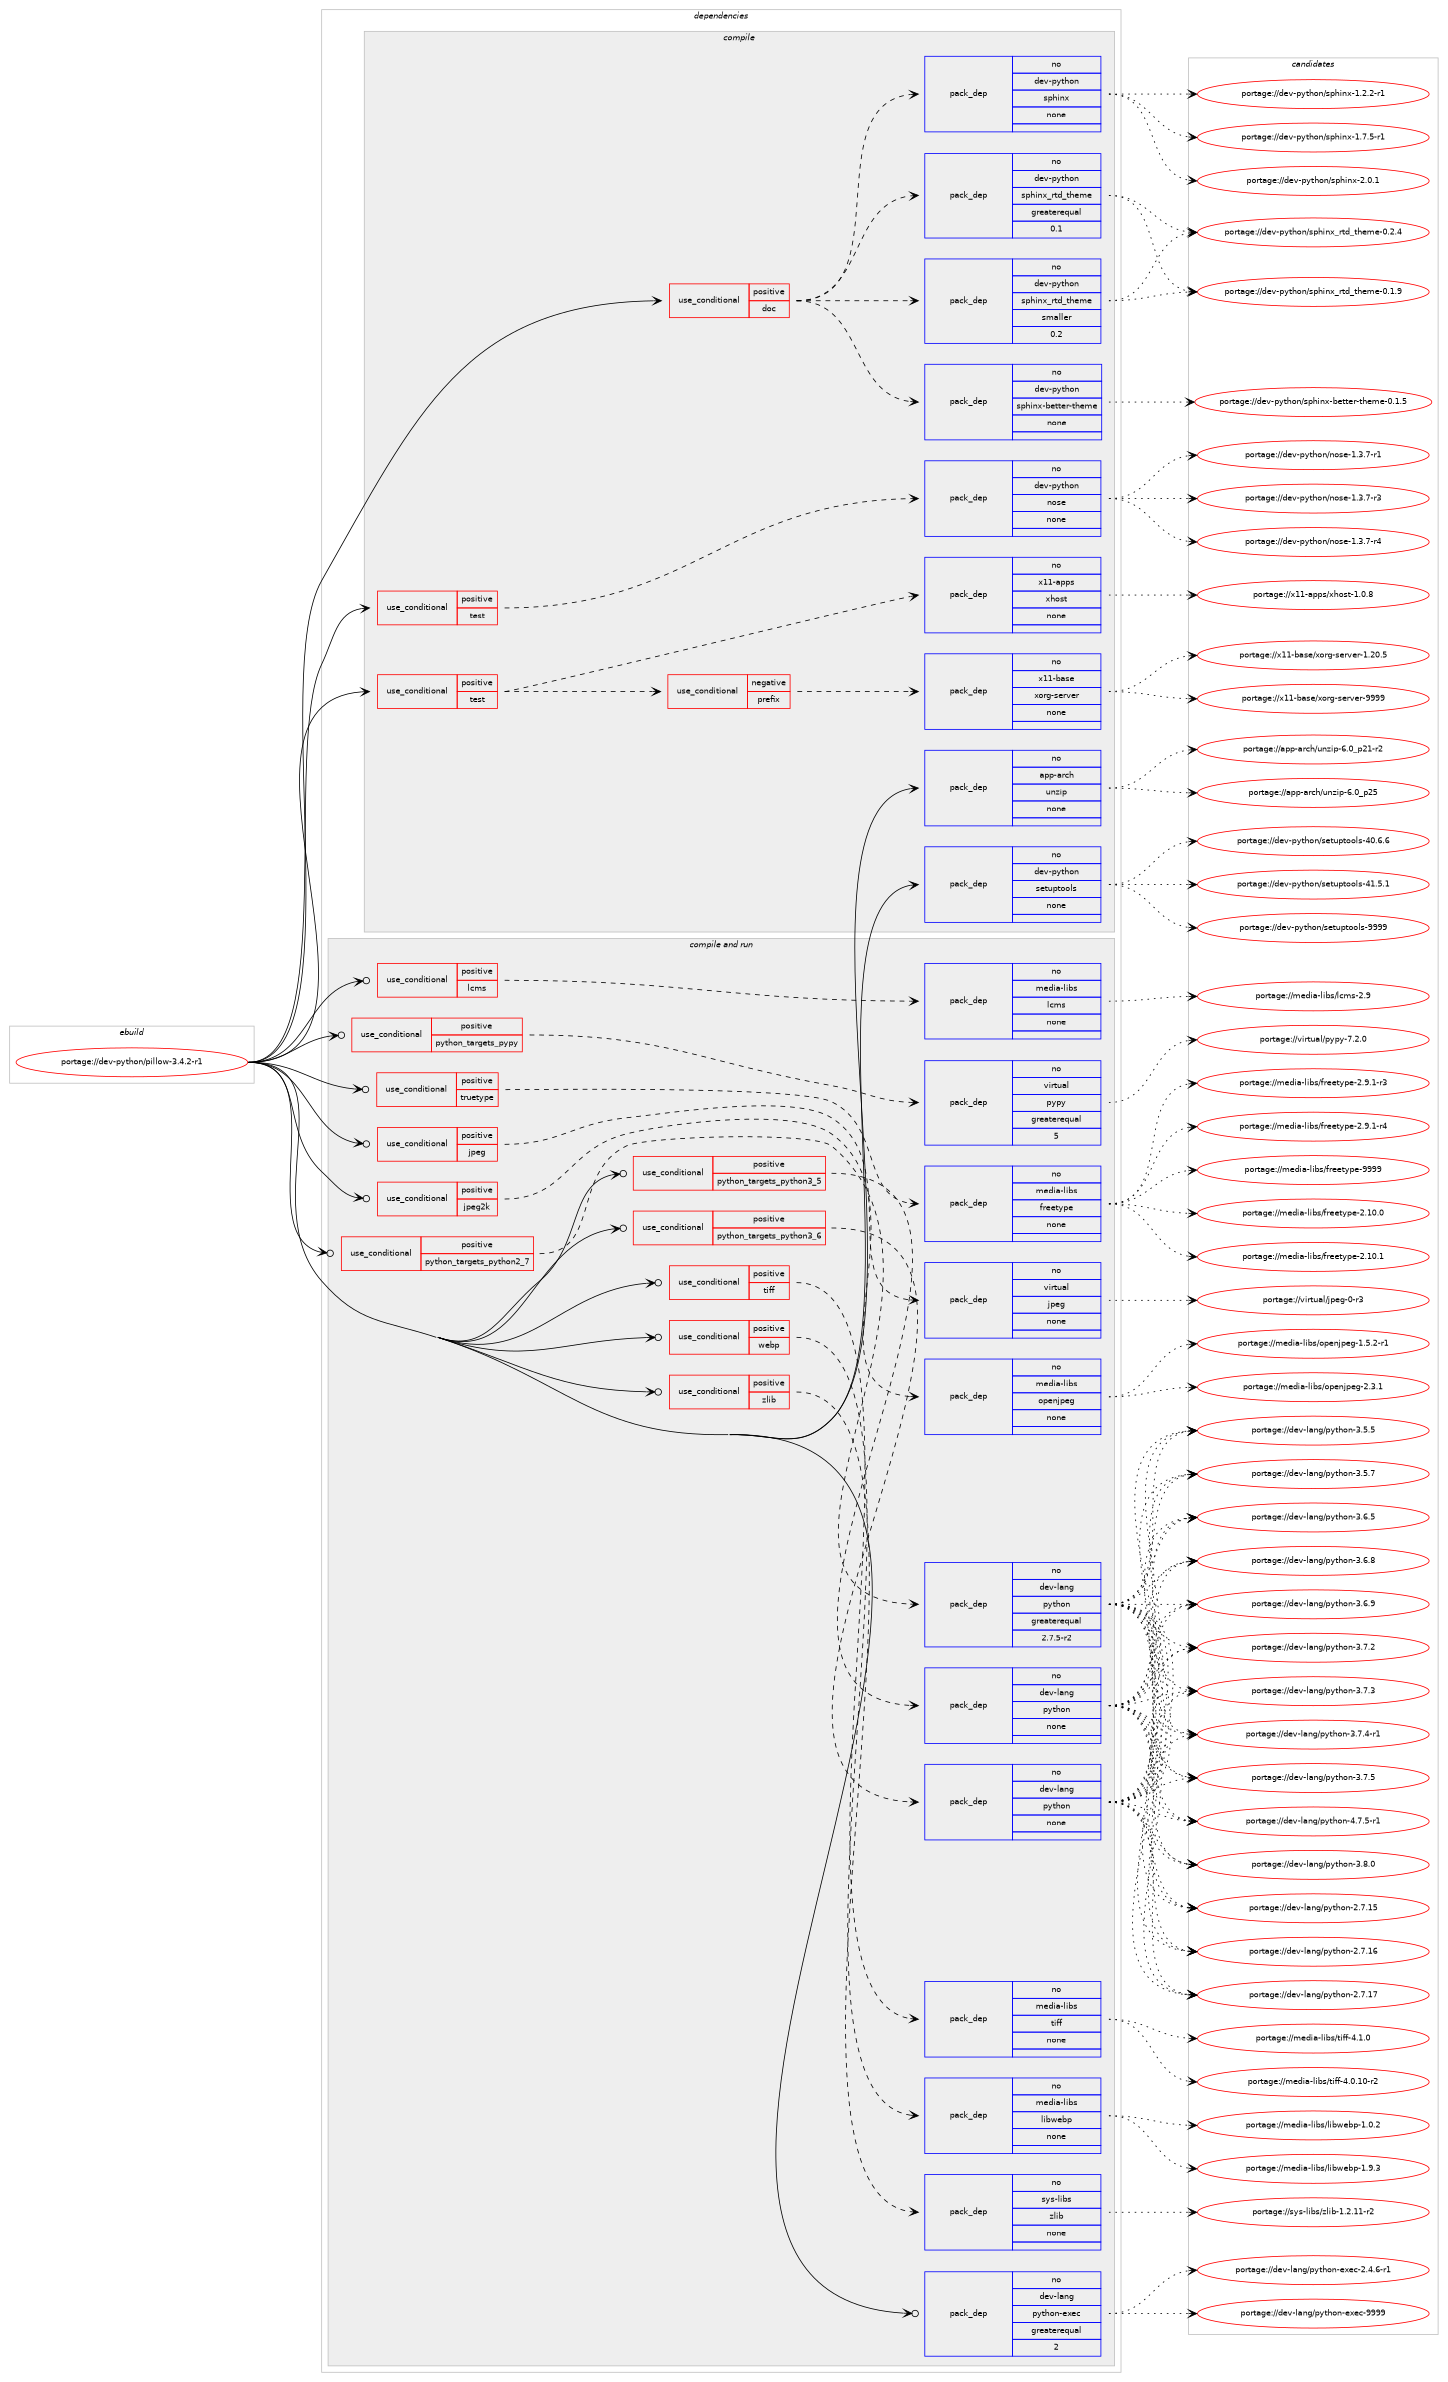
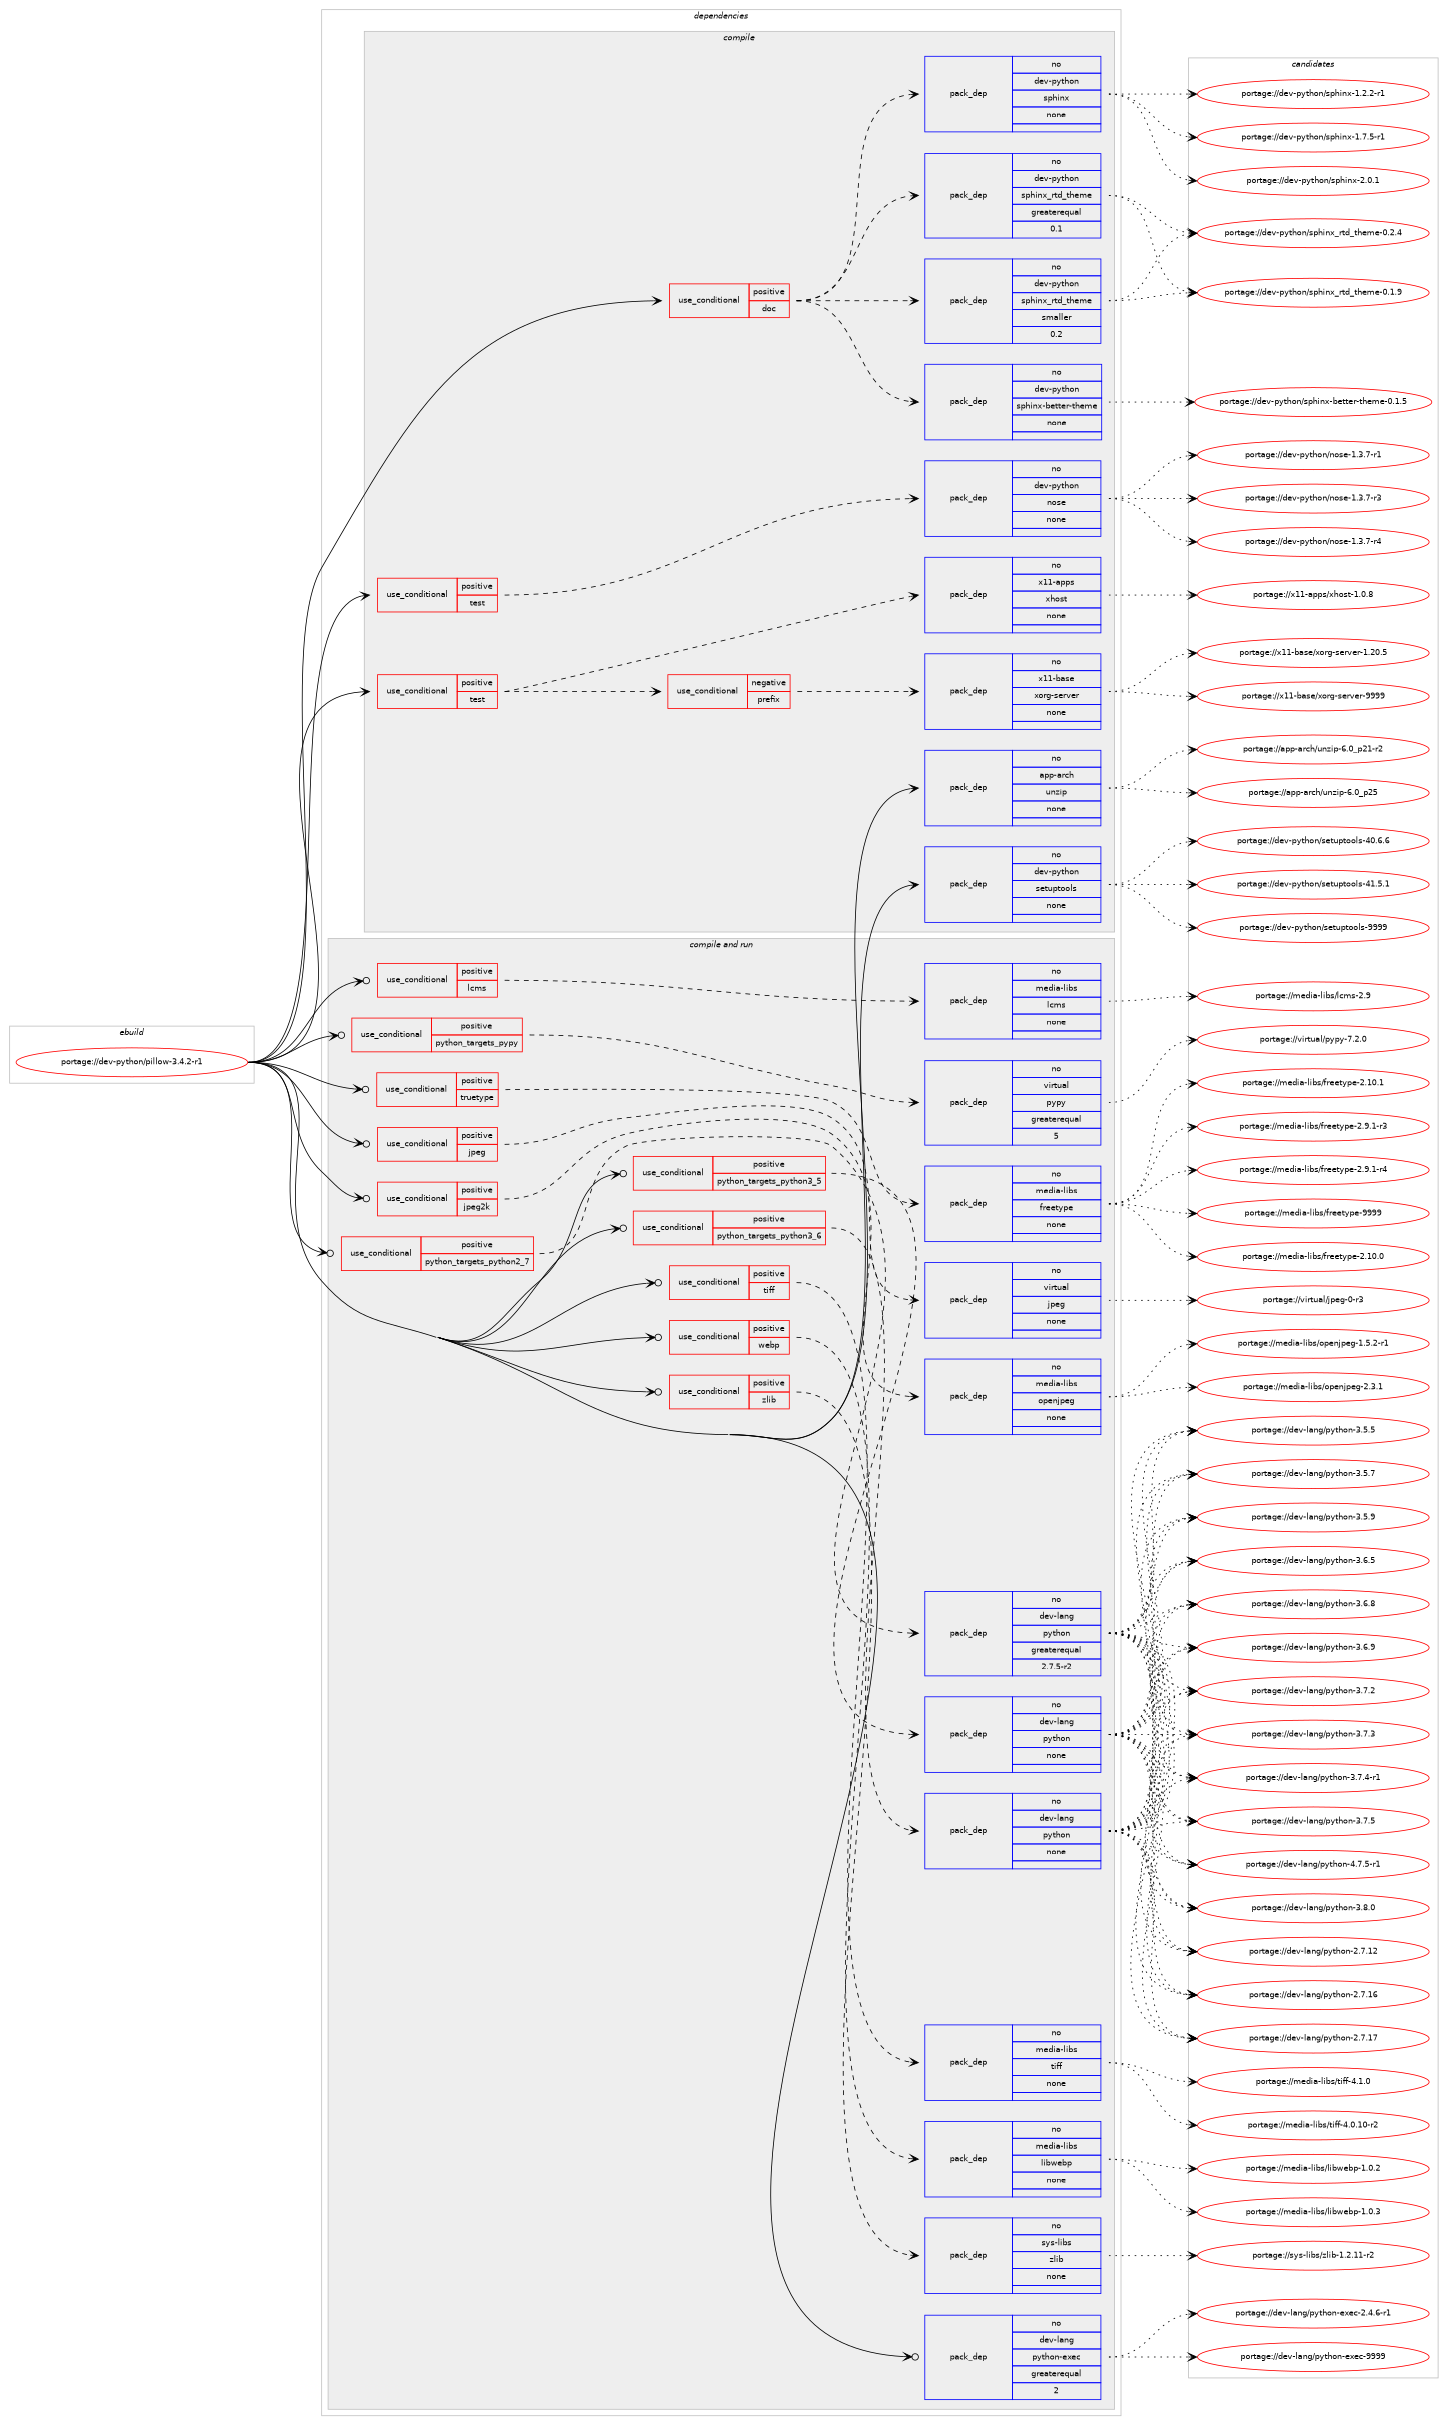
none -> (1313, 1517)
(1313, 1908) -> (1313, 1952)
(1313, 2169) -> (1313, 2212)
